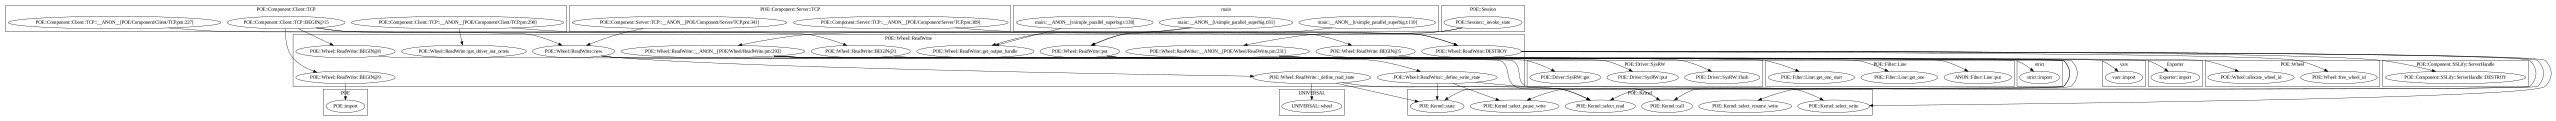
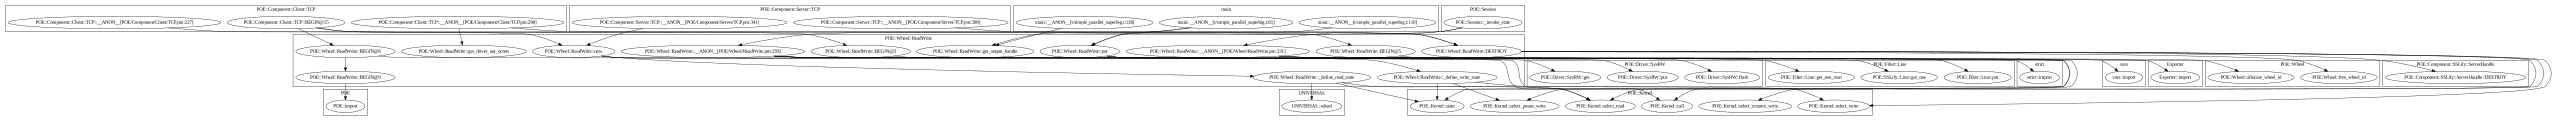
(290, 54) -> (345, 63)
(1899, 77) -> (1899, 77)
(1978, 77) -> (1978, 77)
